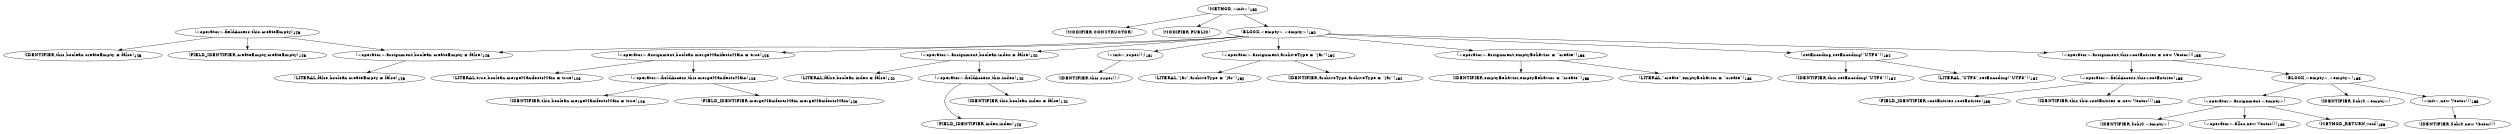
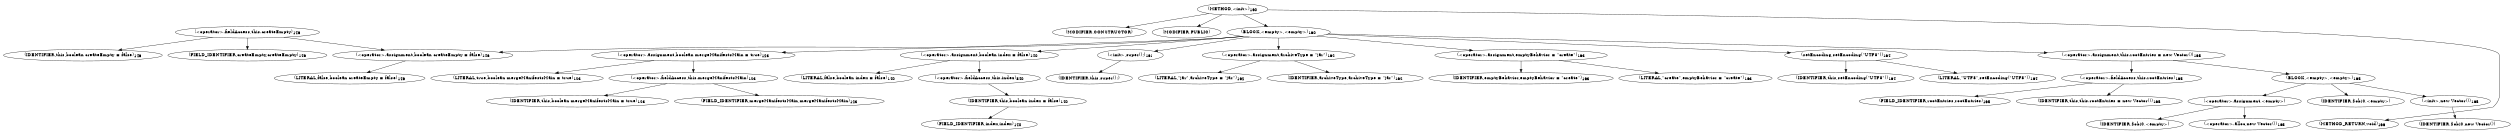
(1020, 78) -> (1020, 78)
(945, 100) -> (1000, 112)
(2297, 113) -> (1964, 21)
